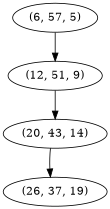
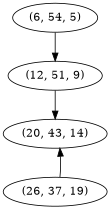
(55, 18) -> (55, 18)
(50, 159) -> (61, 167)
